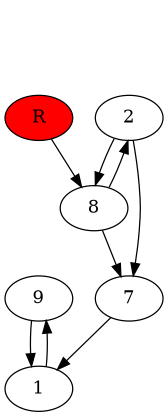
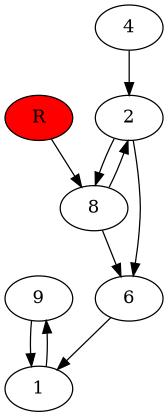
none -> (129, 28)
(129, 298) -> (129, 298)
